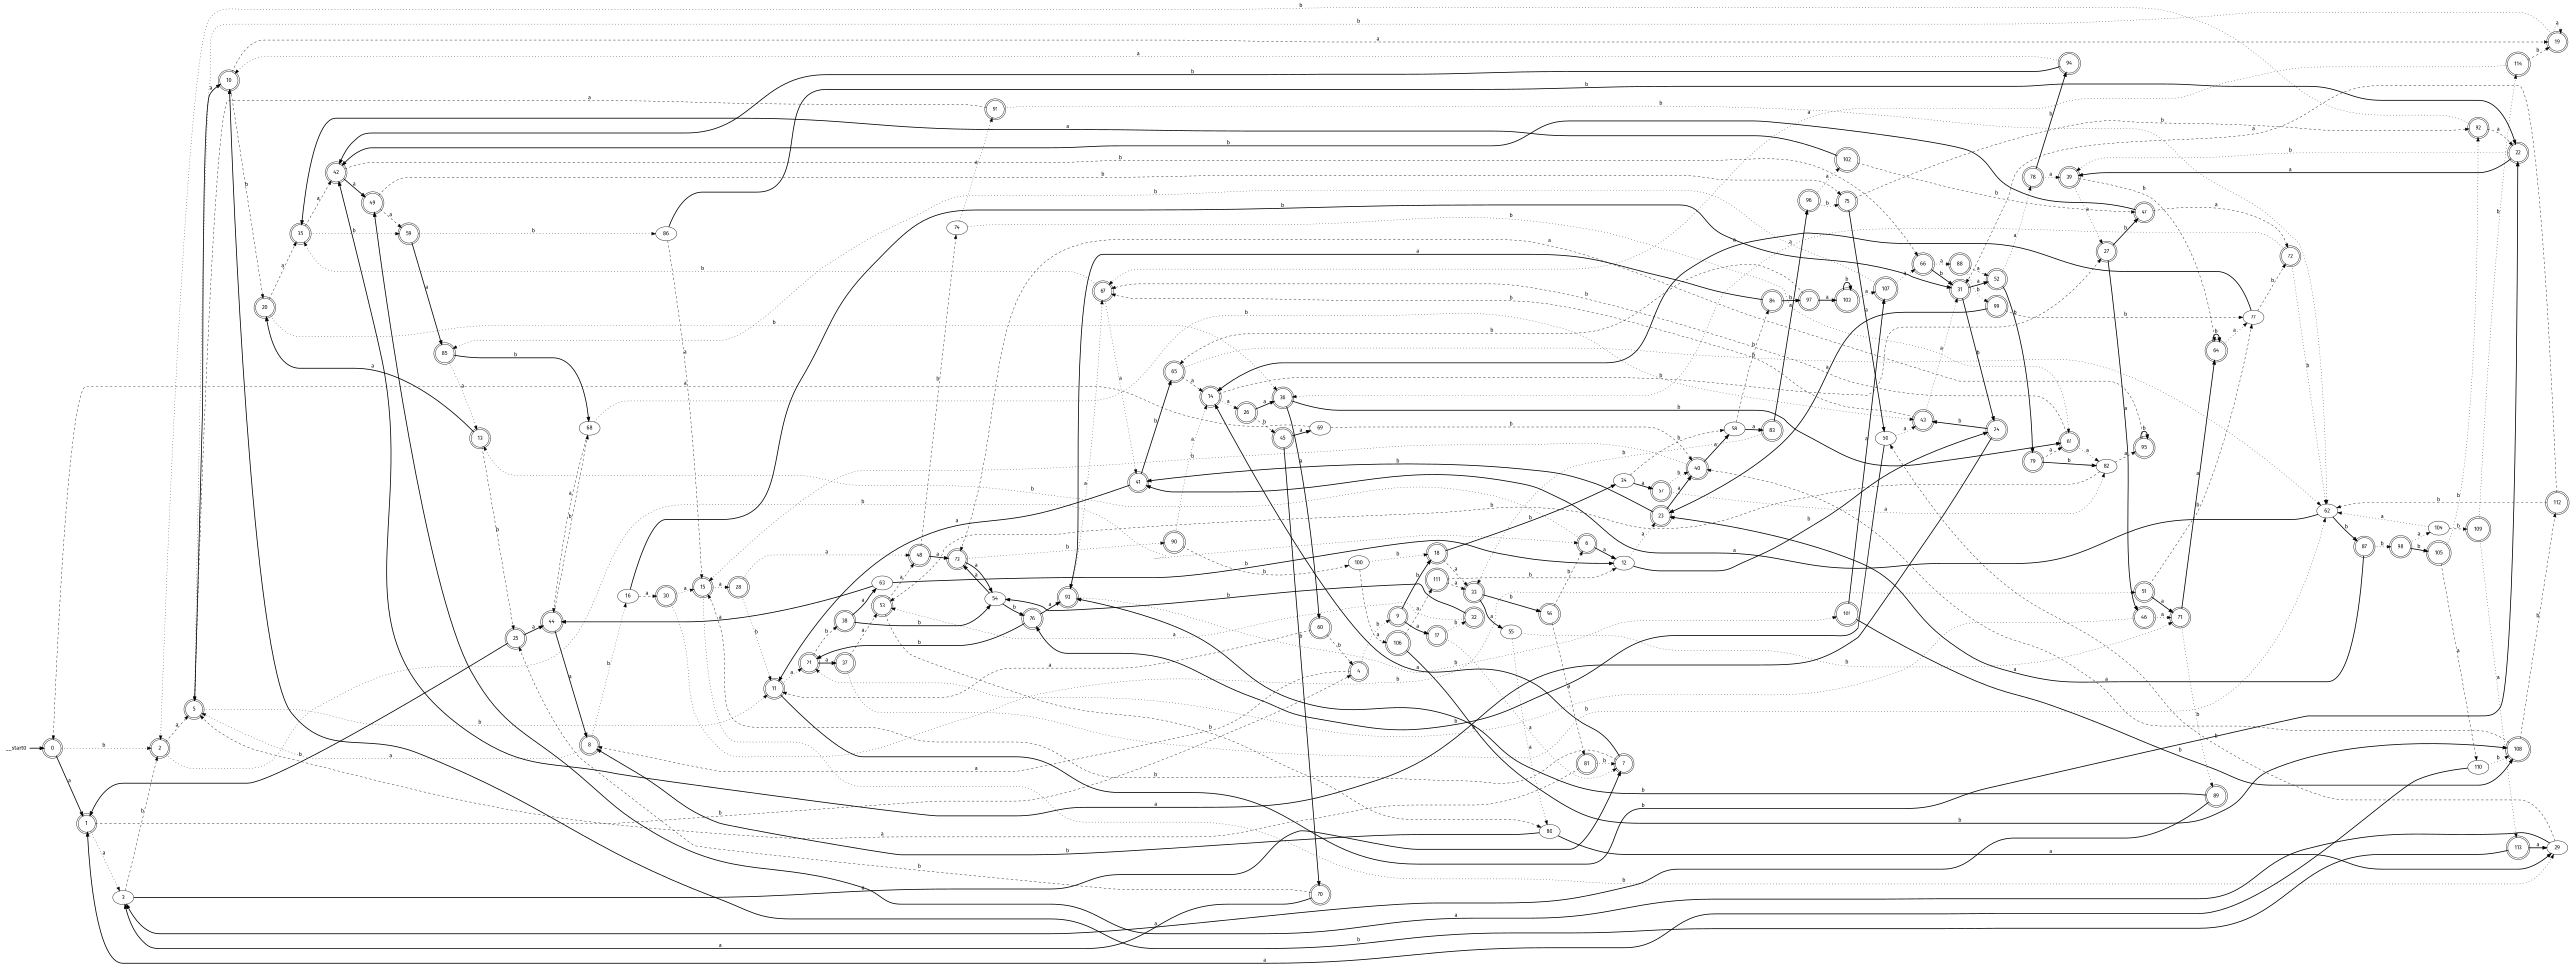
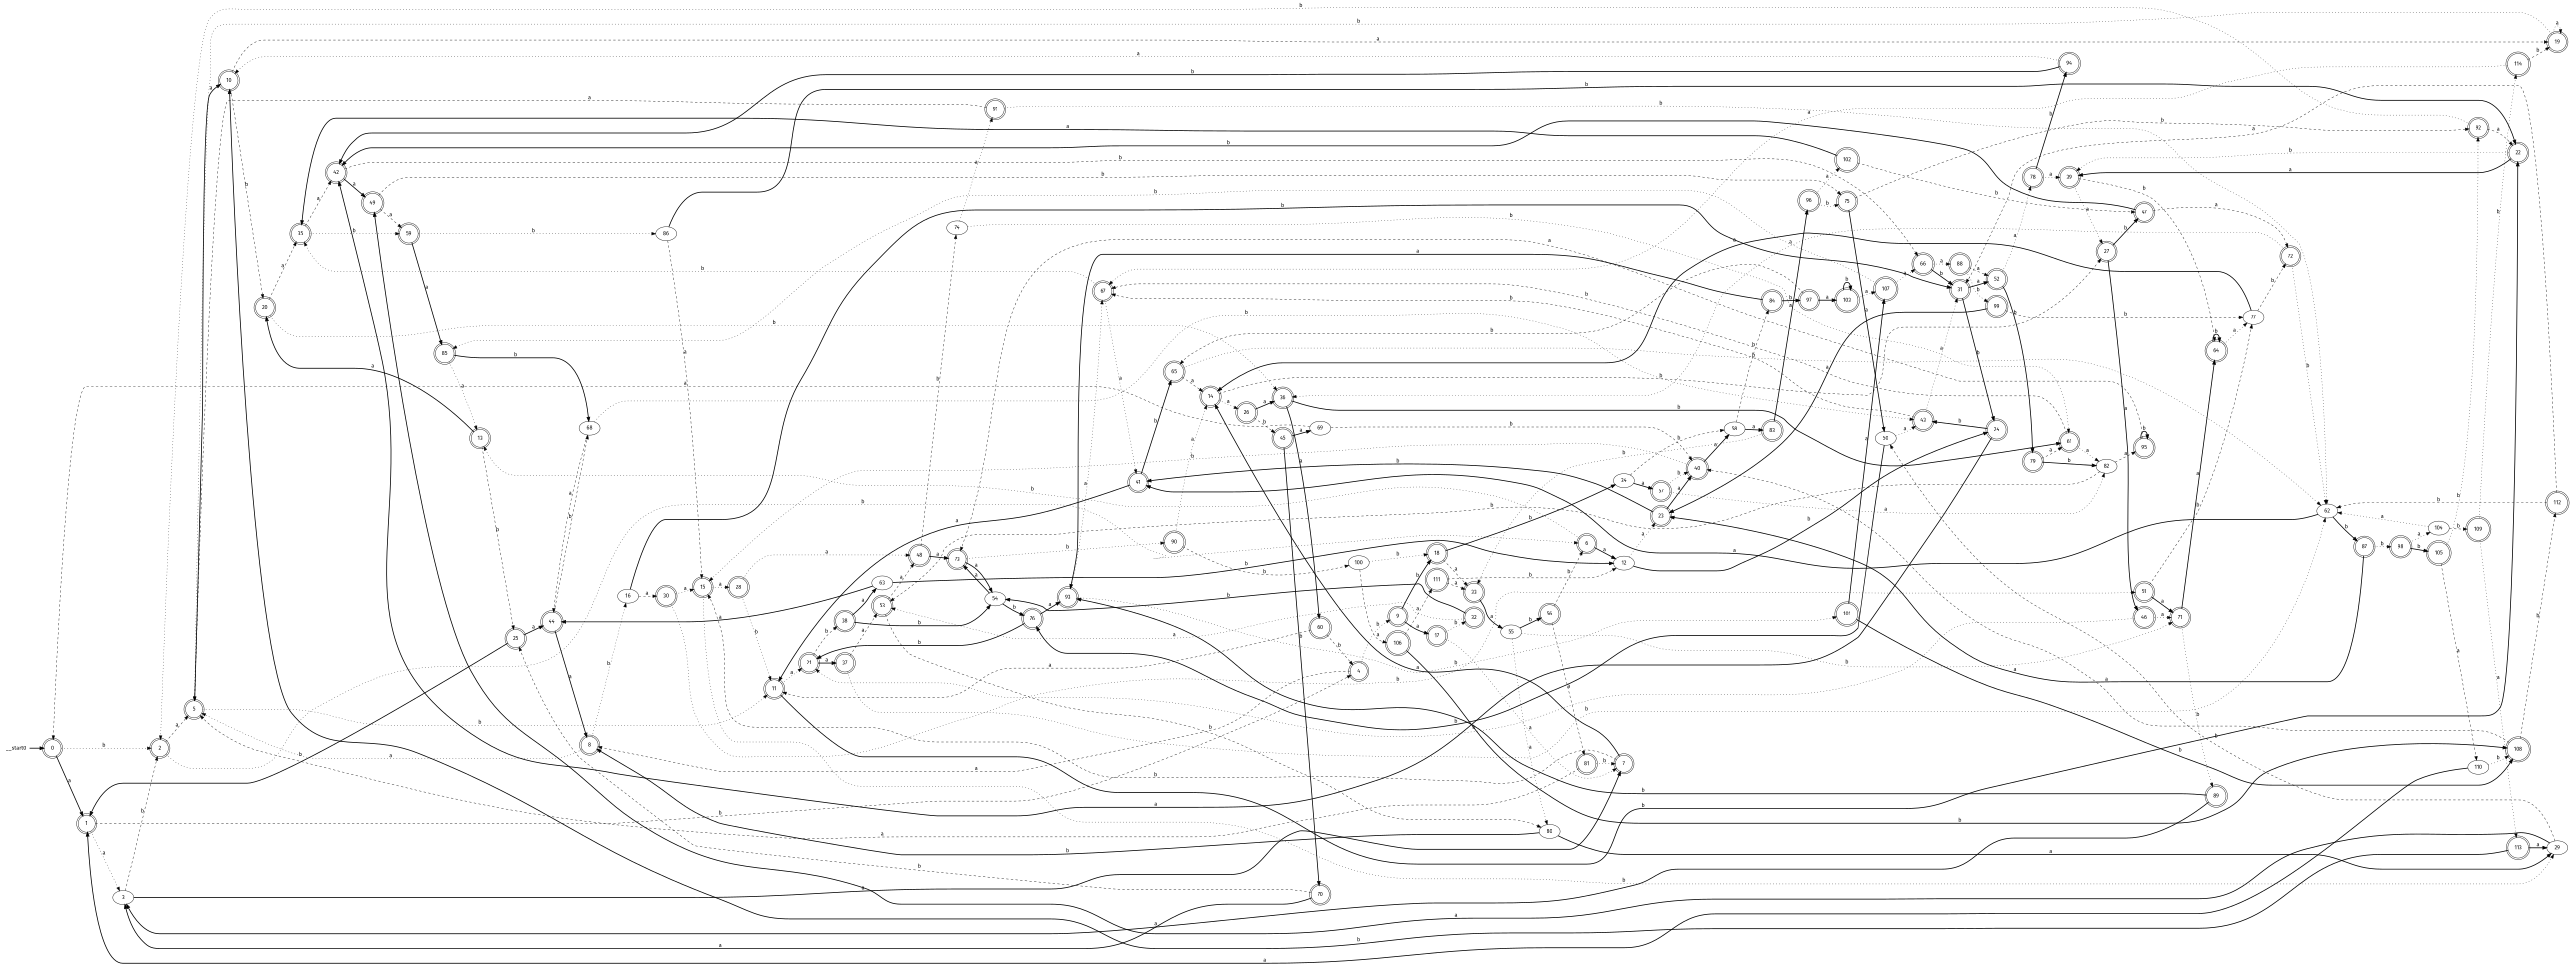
(1510, 603) -> (1529, 624)
